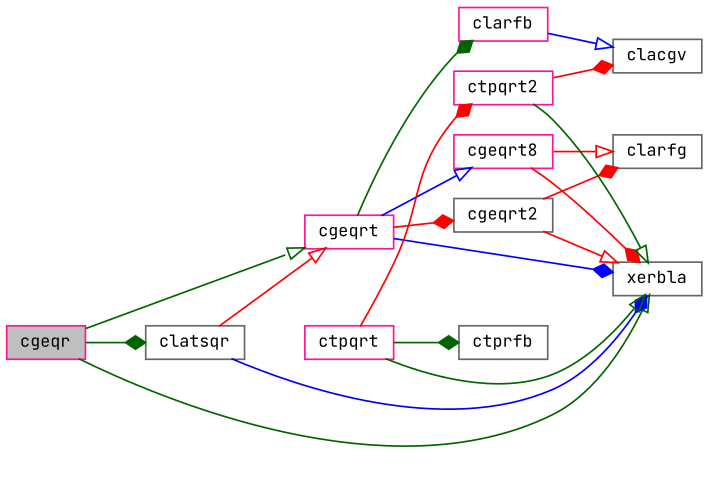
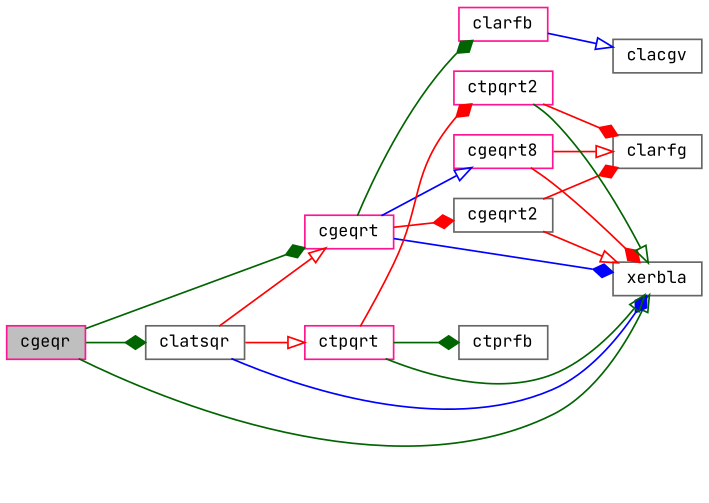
(573, 74) -> (571, 116)
(186, 292) -> (186, 292)
none -> (266, 343)
